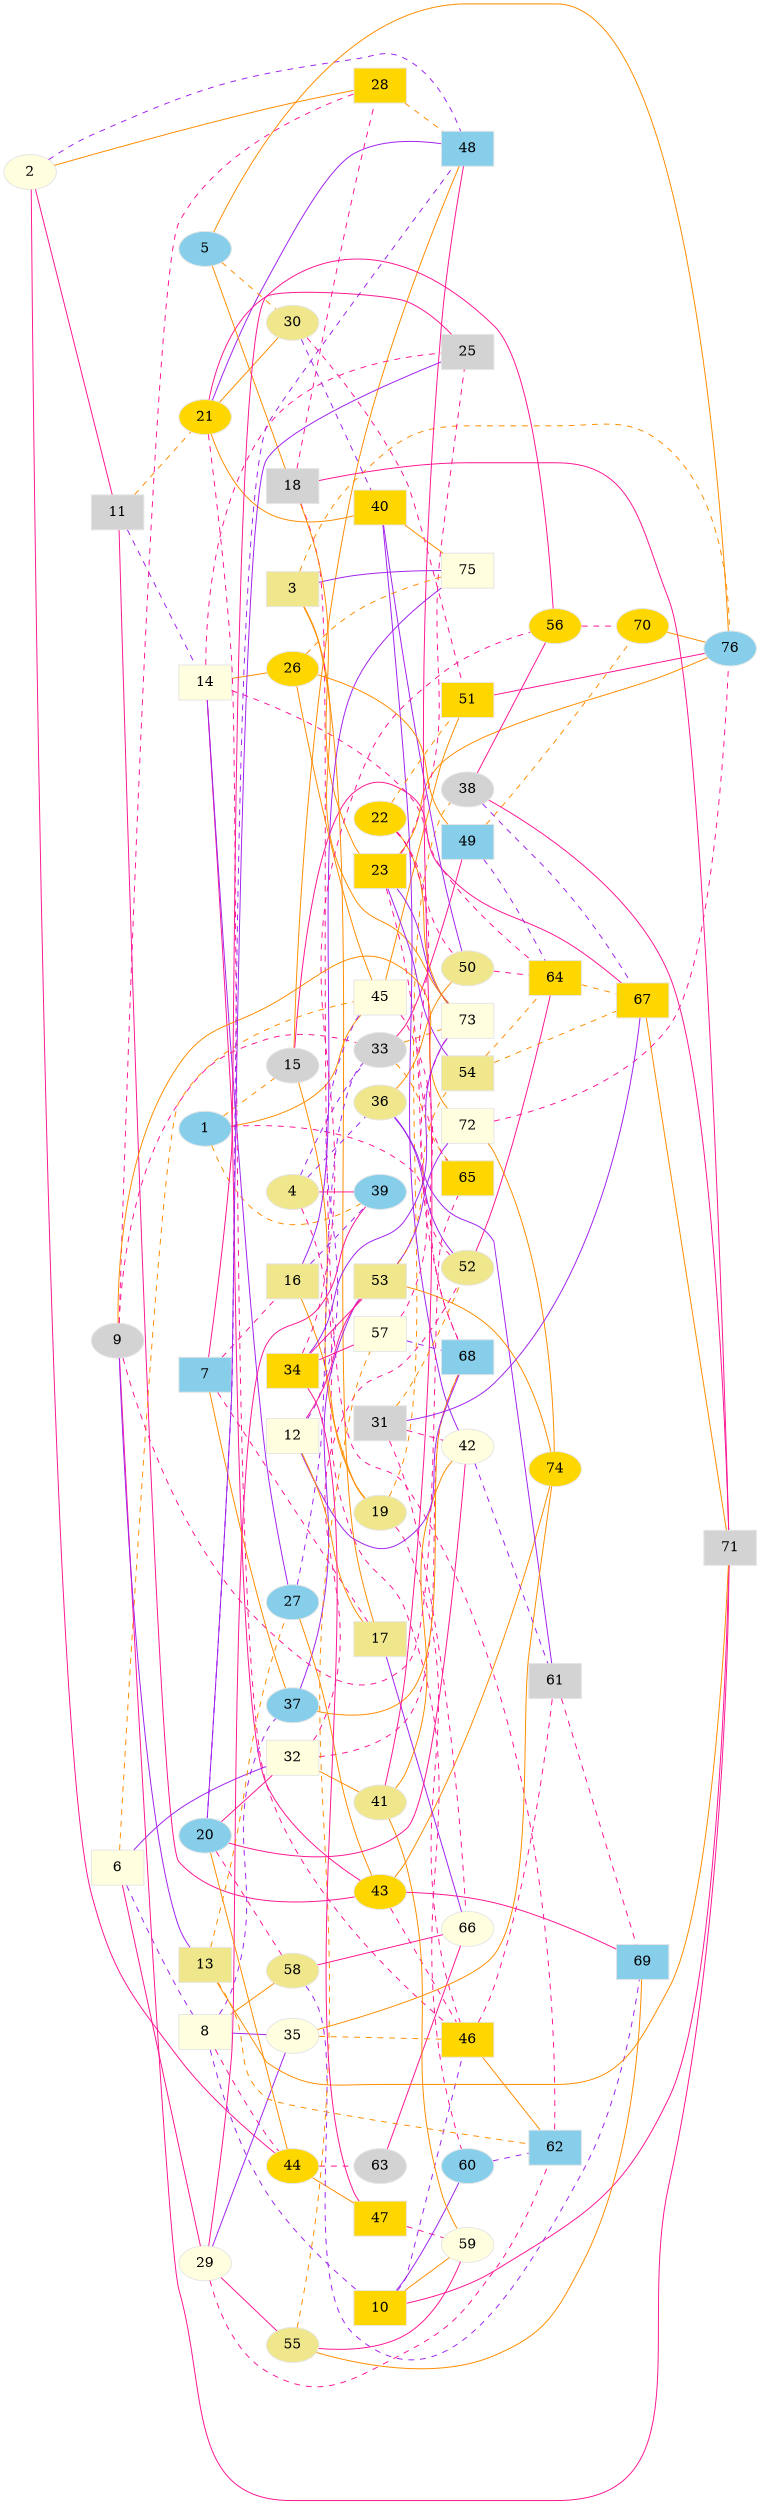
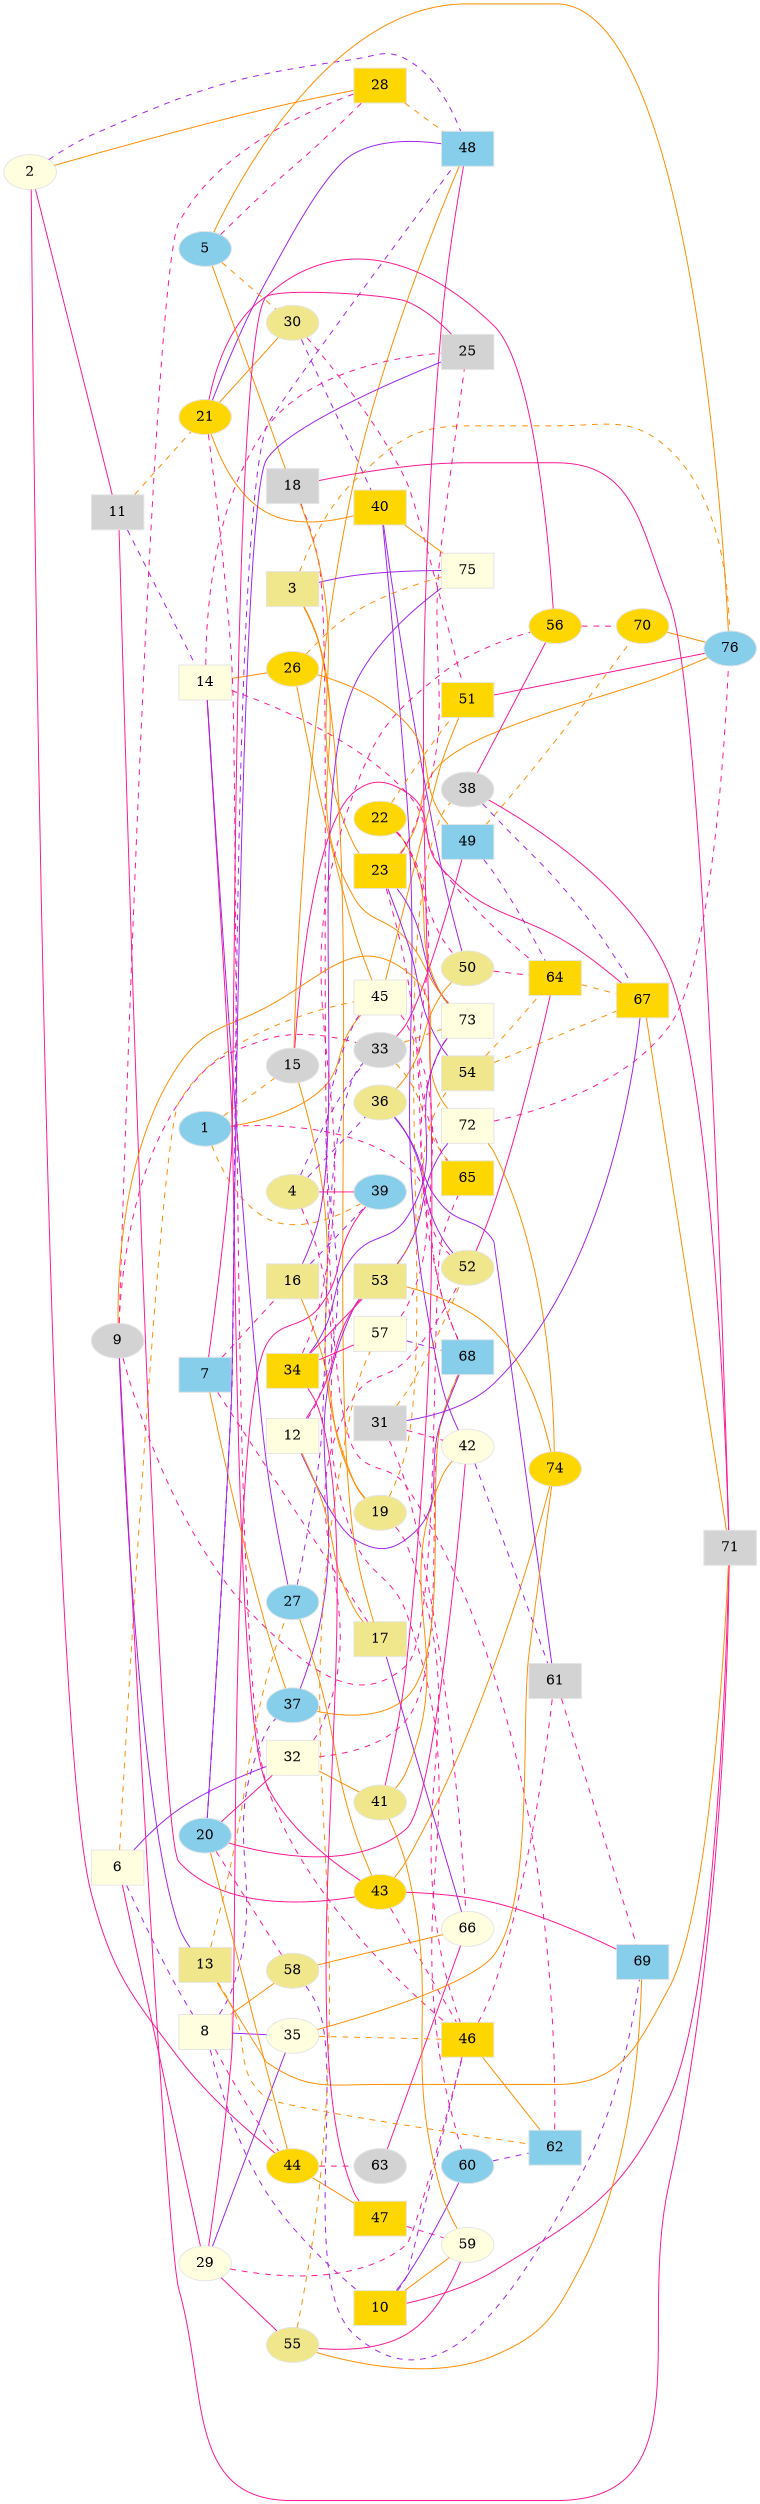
(334, 285) -> (291, 169)
(380, 1950) -> (380, 1950)
(408, 2351) -> (409, 2239)
